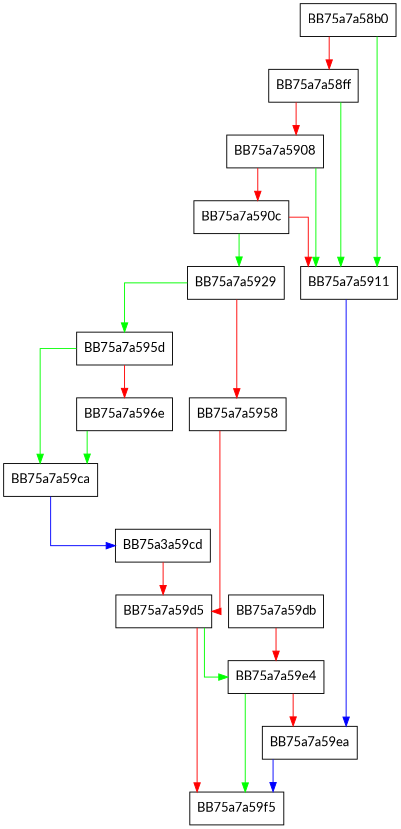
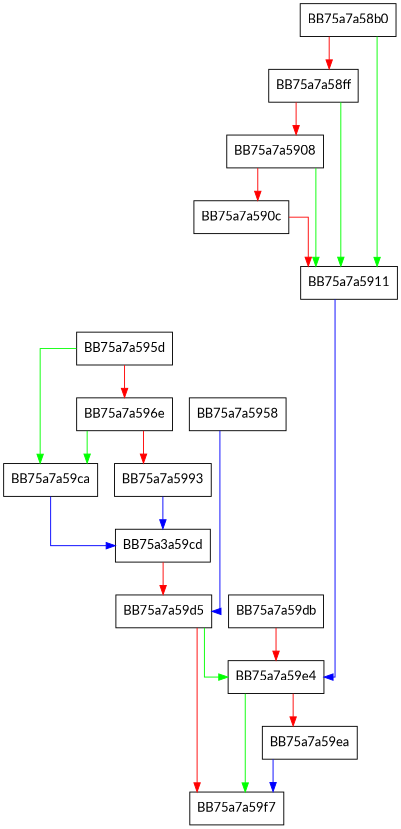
(236, 283) -> none
none -> (163, 480)
(346, 508) -> (335, 489)
(220, 521) -> (220, 521)
(237, 808) -> (237, 808)
